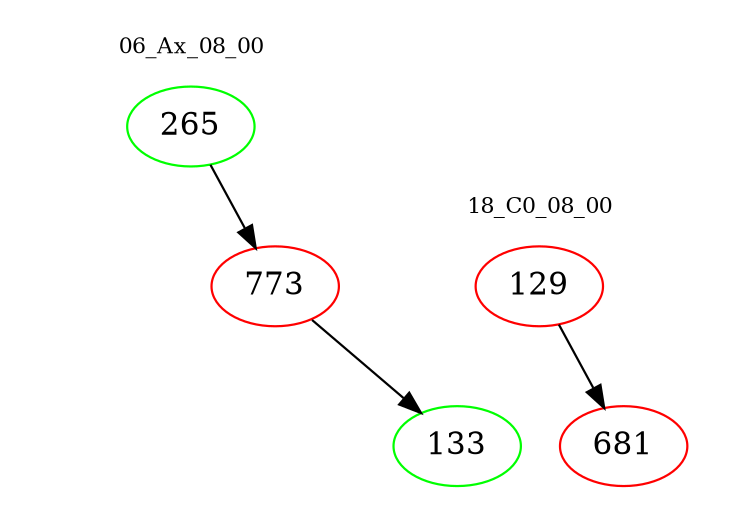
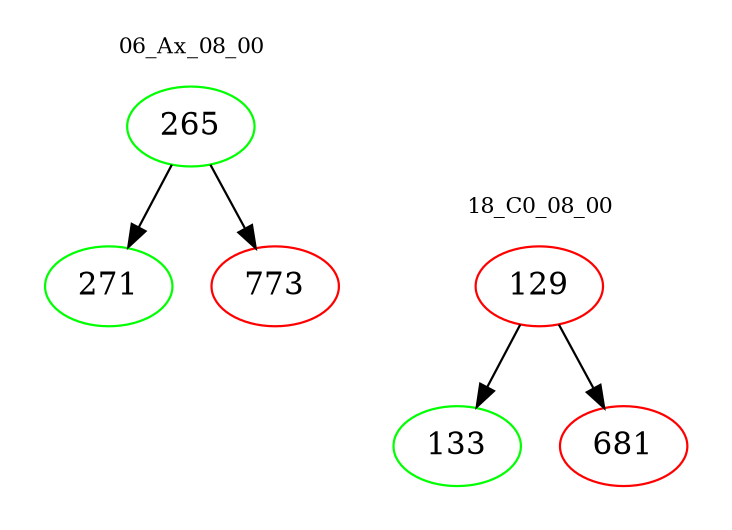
none -> (109, 286)
(358, 359) -> (504, 356)
